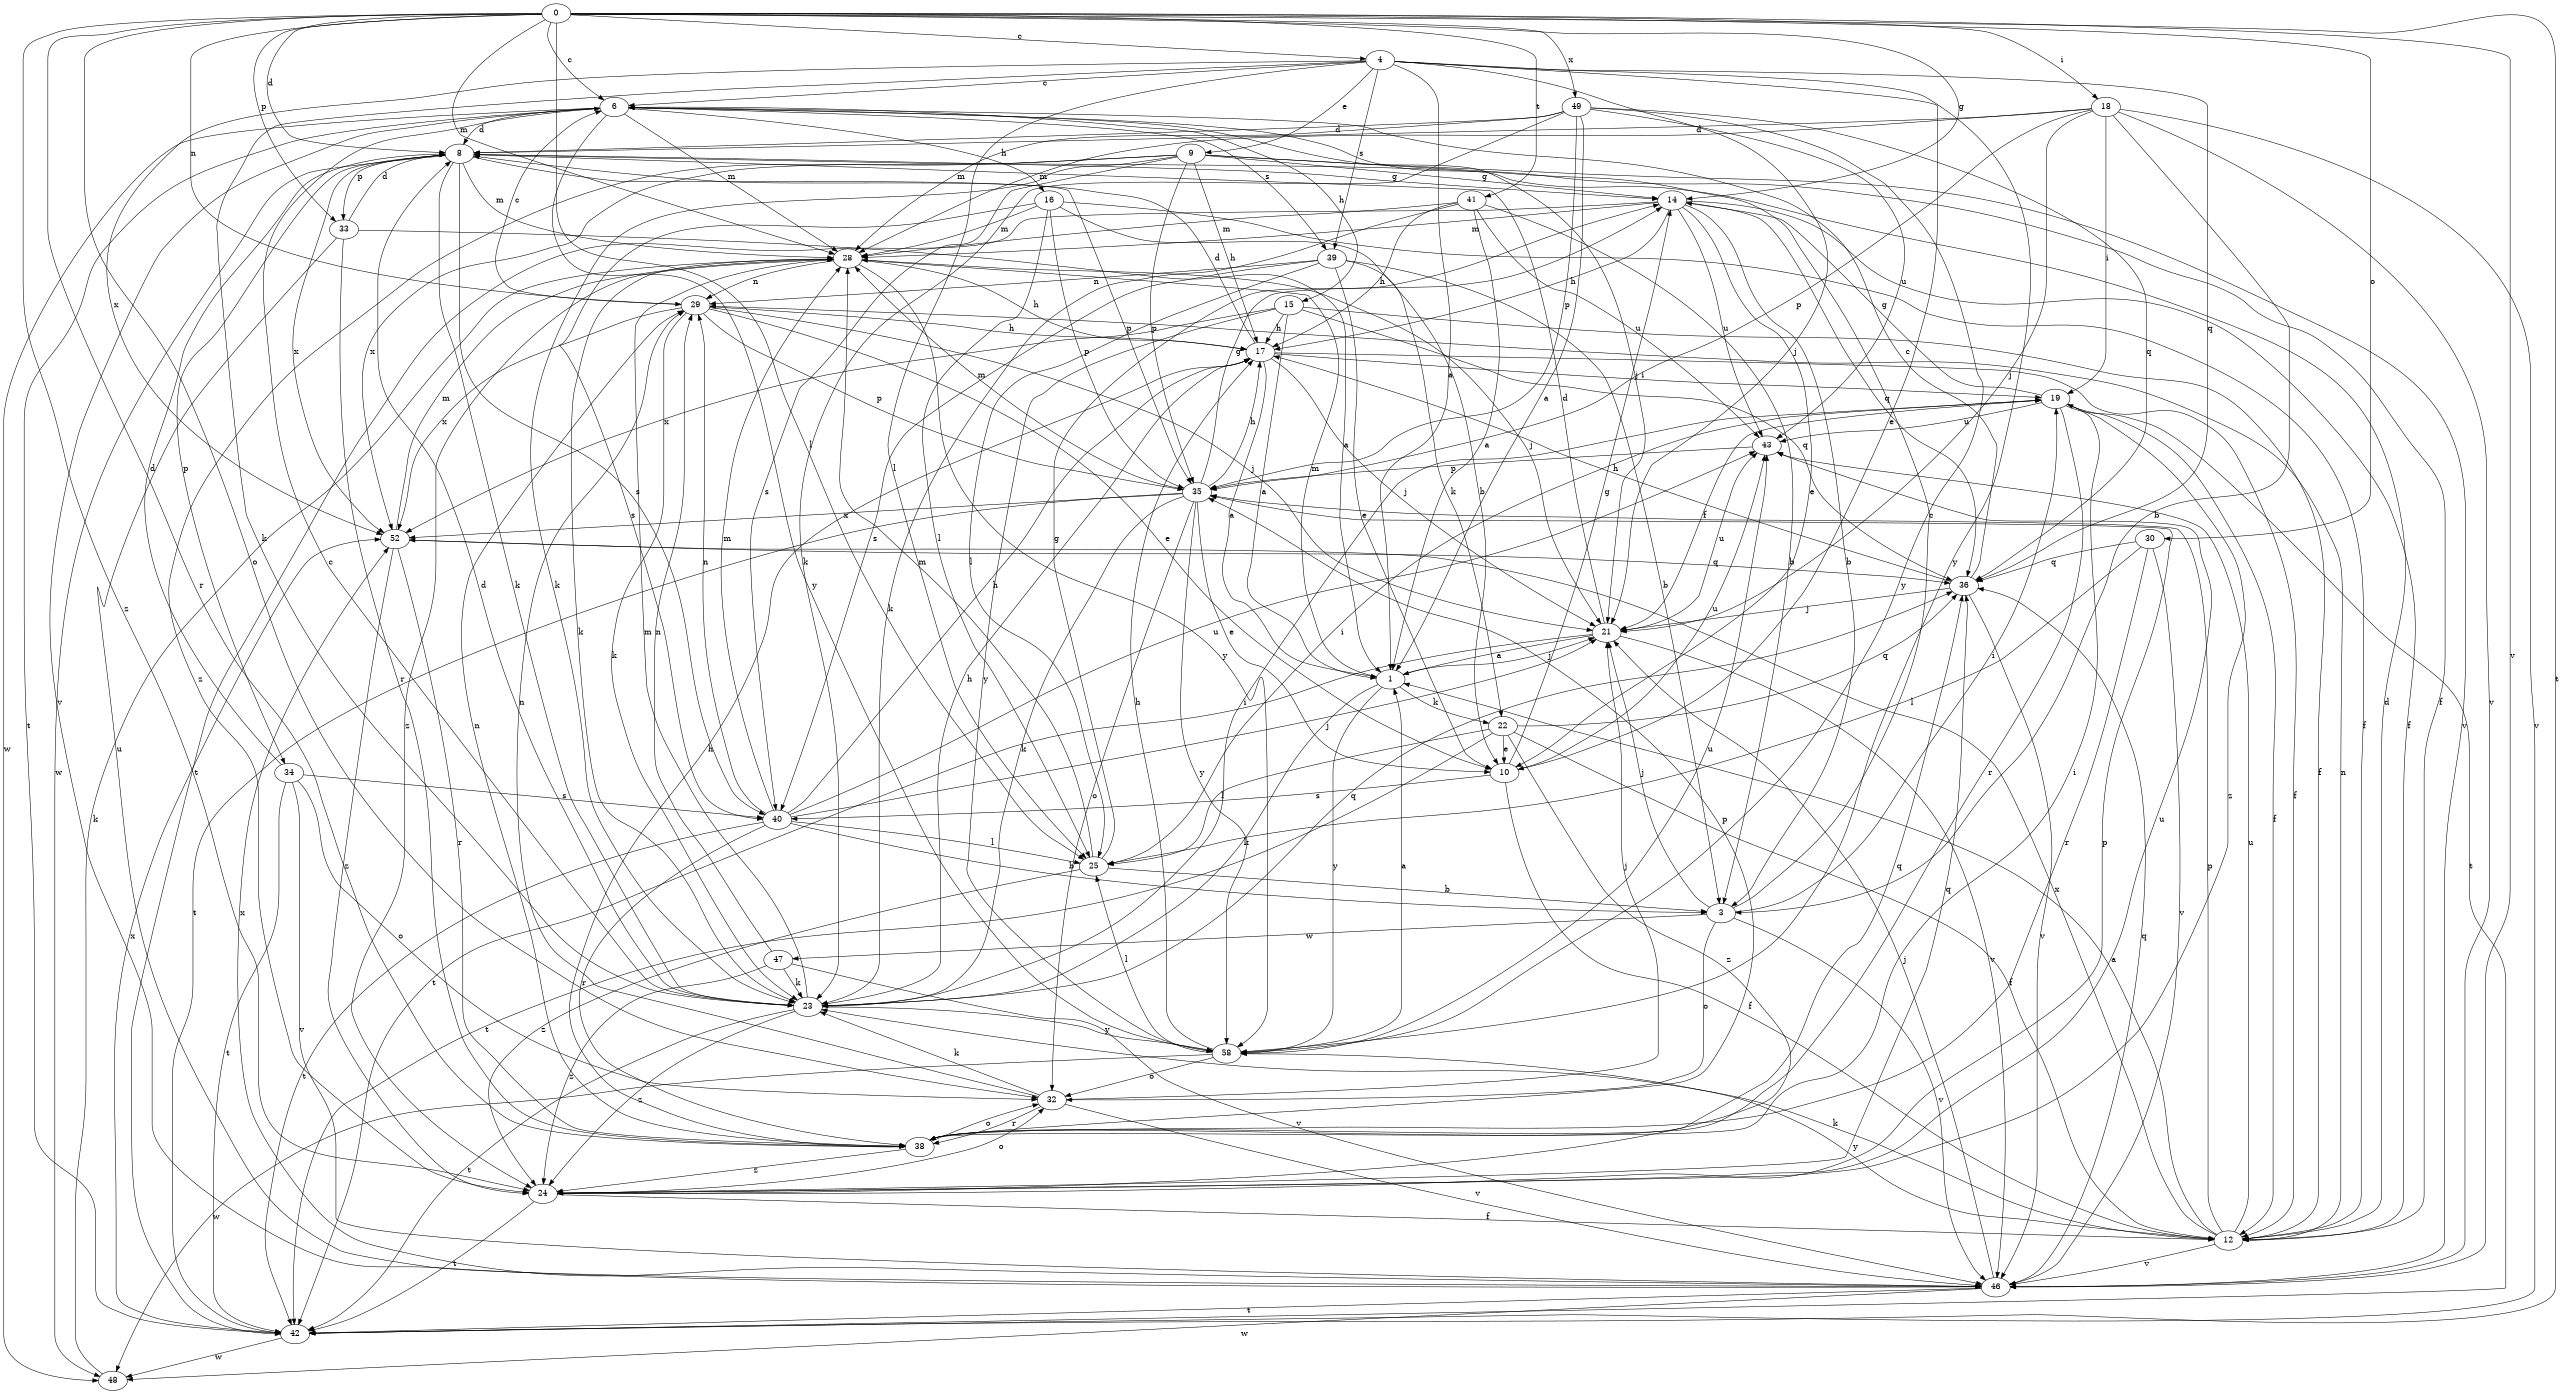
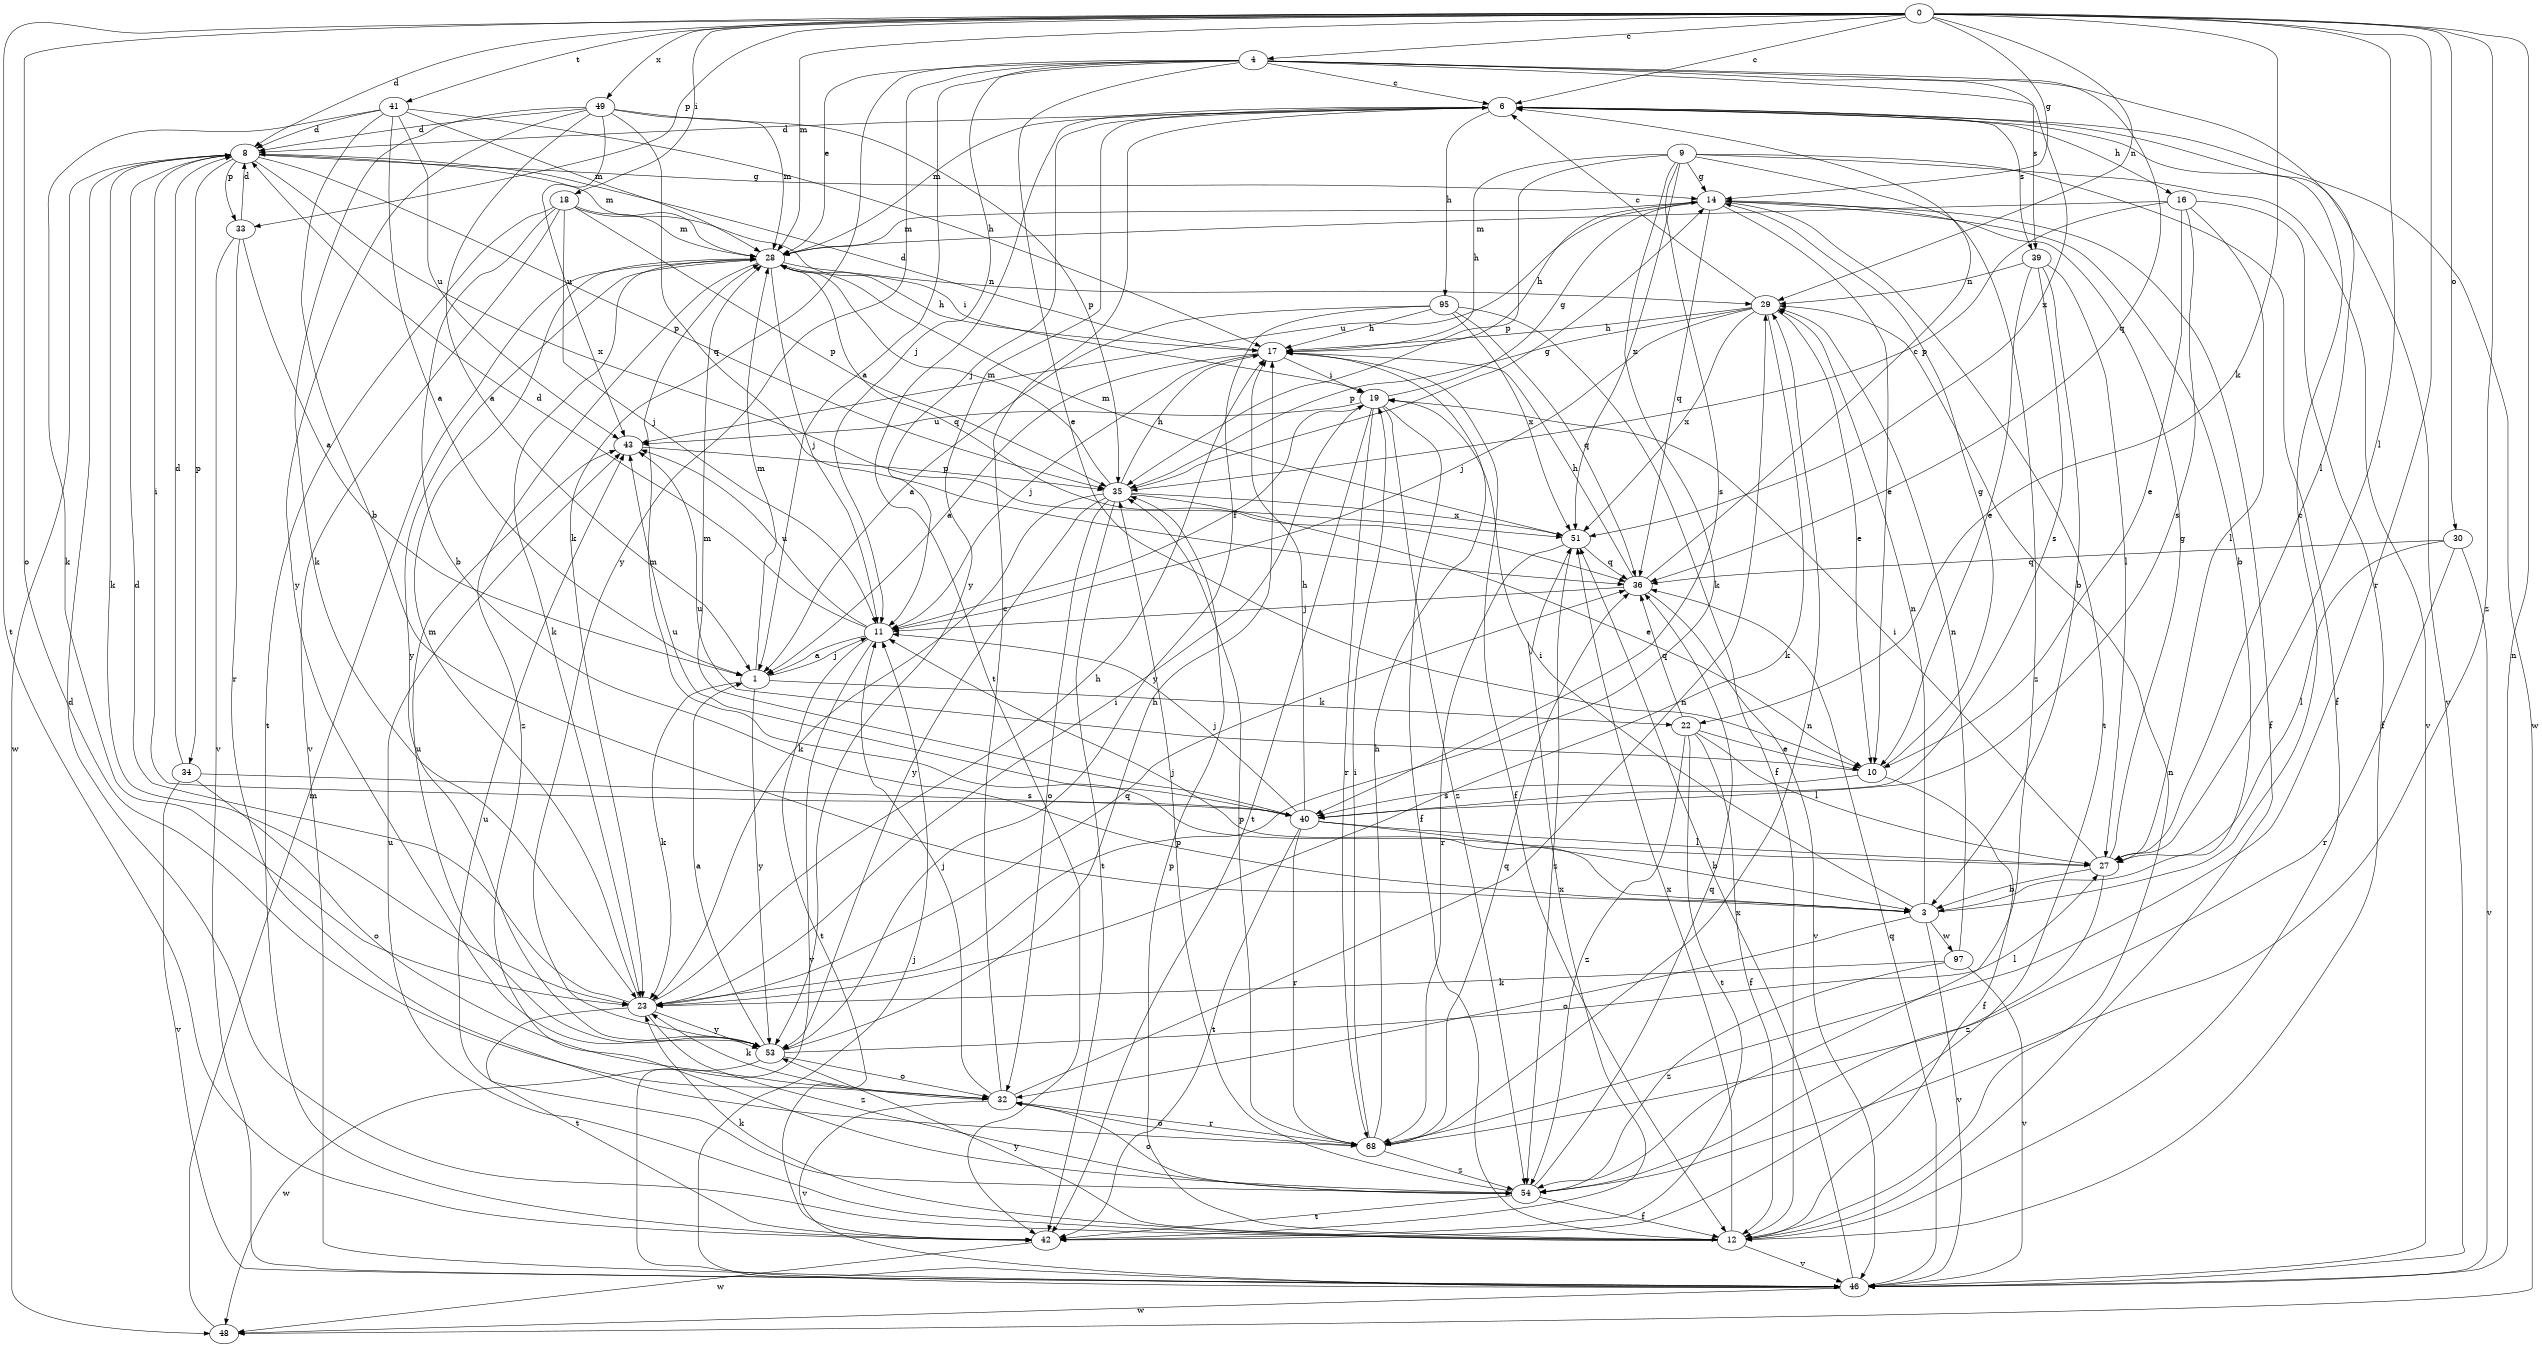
(1317, 118) -> (914, 71)
(1125, 139) -> (320, 125)
(1289, 305) -> (1444, 305)
(1439, 472) -> (2238, 367)
none -> (1063, 490)
(638, 492) -> (156, 492)
(1482, 492) -> (2150, 492)
(395, 539) -> (1576, 539)
(339, 581) -> (1005, 418)
(703, 587) -> (1906, 592)
(1607, 633) -> (879, 633)
(2513, 656) -> (2514, 656)
(2537, 726) -> (268, 726)
(119, 750) -> (218, 750)
(95, 820) -> (313, 796)
(1920, 832) -> none
(1094, 866) -> (2104, 866)
(778, 960) -> (1959, 960)
(1227, 1054) -> (770, 1054)
(221, 1070) -> none
(920, 1147) -> (1371, 1147)
(543, 1194) -> (1526, 1194)
(1148, 1311) -> none
